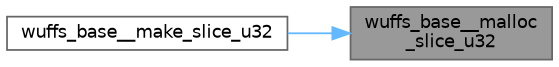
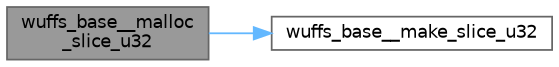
(310, 33) -> (231, 33)
